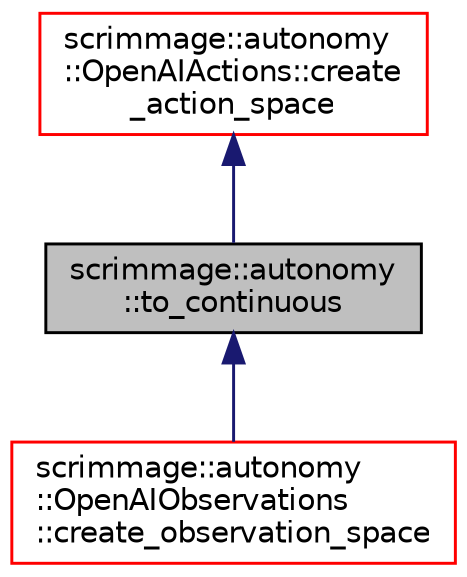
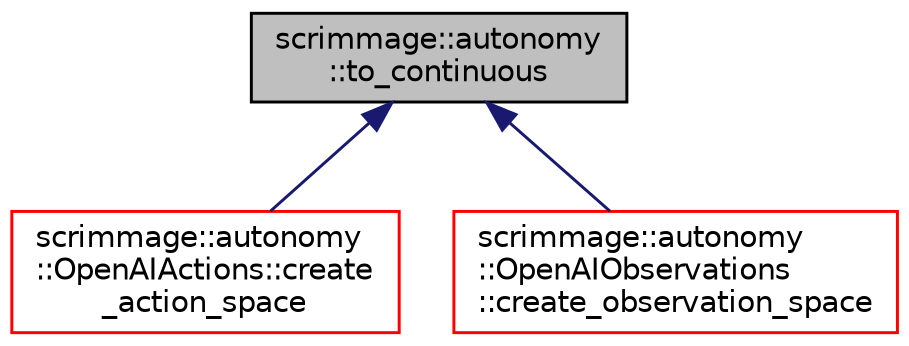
(234, 204) -> (320, 167)
